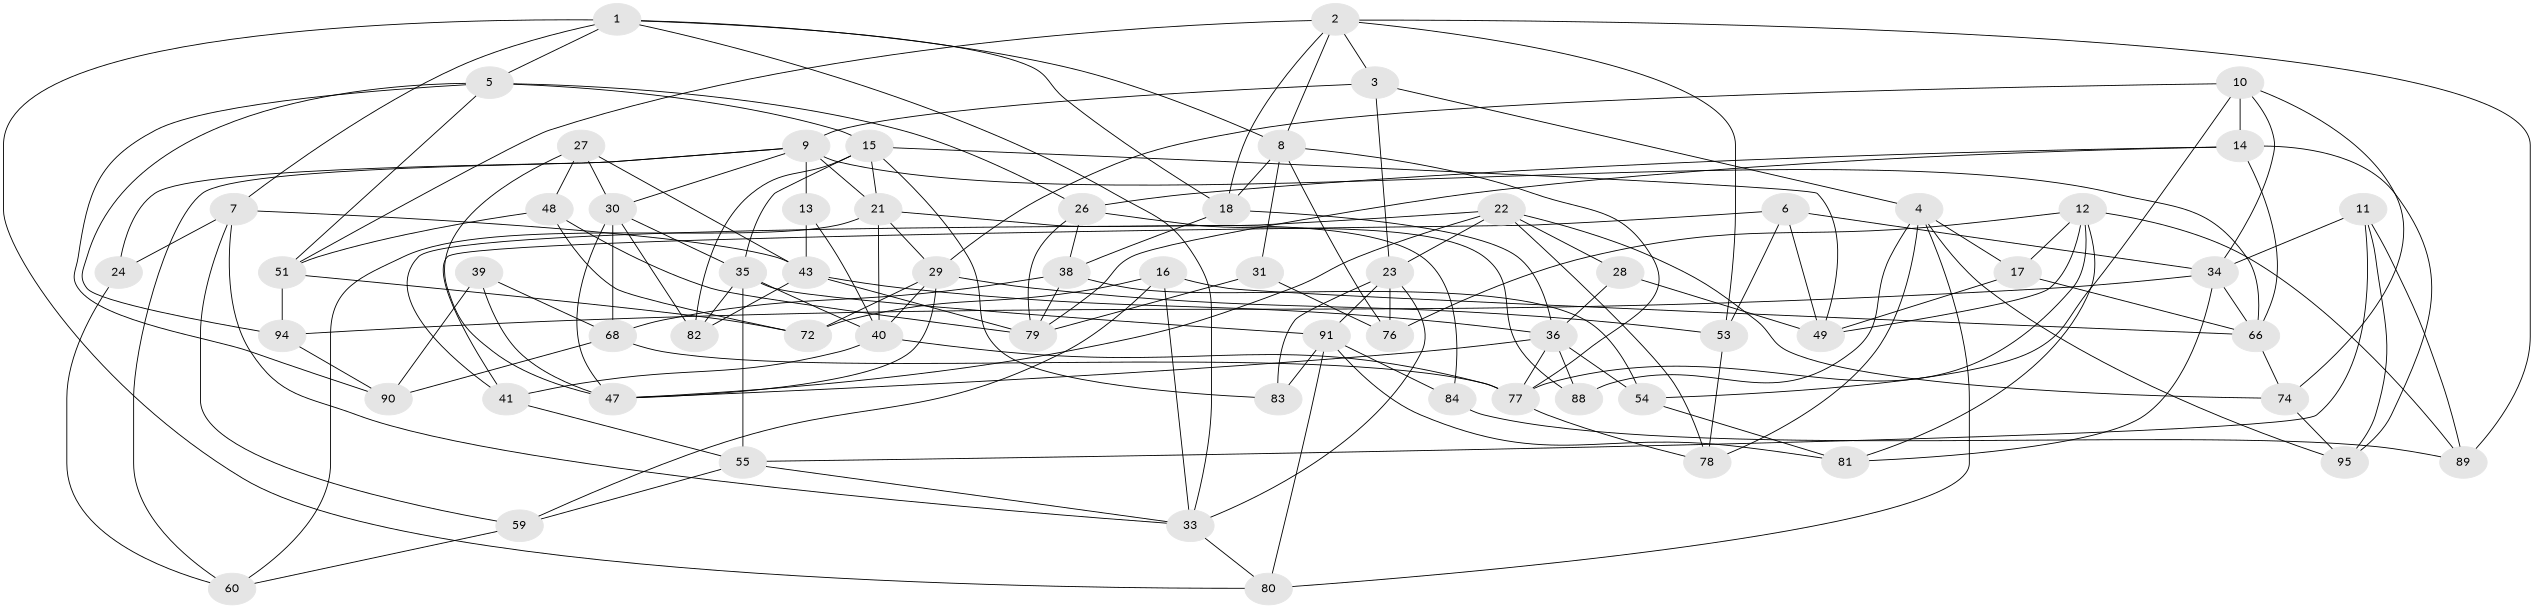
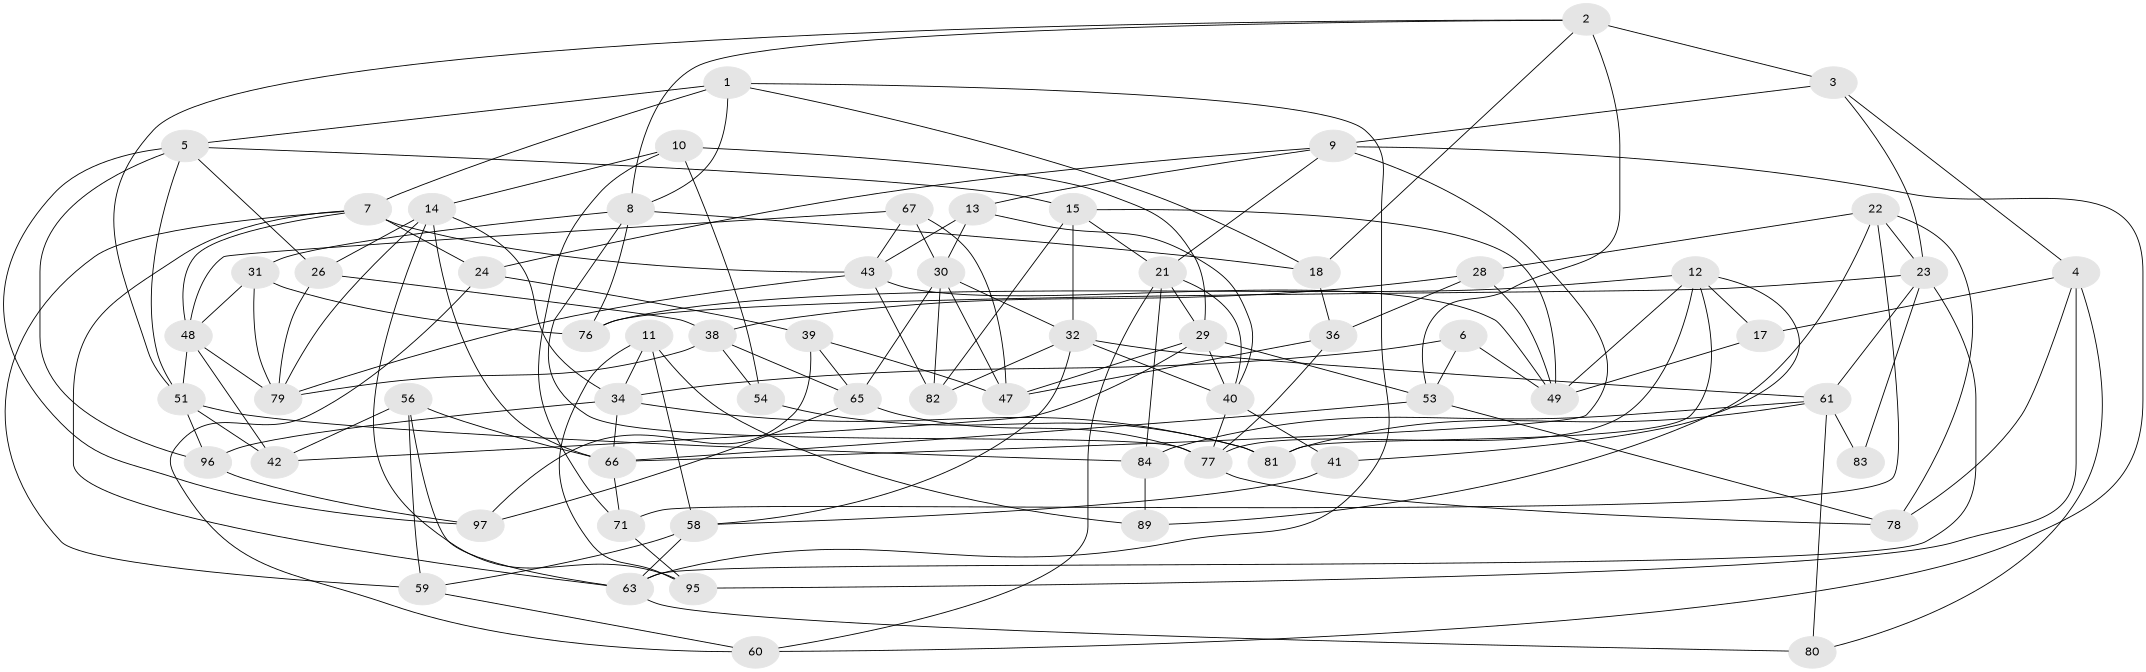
(2115, 45) -> none
(581, 146) -> (909, 209)
(709, 178) -> (955, 245)
(2266, 179) -> (532, 291)
(1034, 232) -> none
(1146, 240) -> (1095, 299)
none -> (200, 252)
(743, 273) -> (1073, 336)
(1163, 273) -> (408, 399)
none -> (632, 299)
none -> (222, 304)
(1109, 304) -> (1233, 291)
(2137, 304) -> (1156, 423)
(282, 336) -> (208, 462)
(613, 336) -> (858, 399)
(808, 336) -> (275, 462)
(1327, 336) -> (1827, 399)
(994, 344) -> none
(1090, 347) -> none
(1598, 367) -> none
(389, 399) -> (480, 526)
(1579, 399) -> none
(2285, 399) -> (621, 526)
none -> (569, 439)
(743, 462) -> (694, 526)
(224, 466) -> none
(1190, 526) -> (630, 589)
